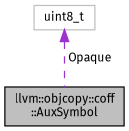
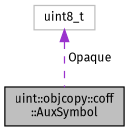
(64, 106) -> (64, 106)
